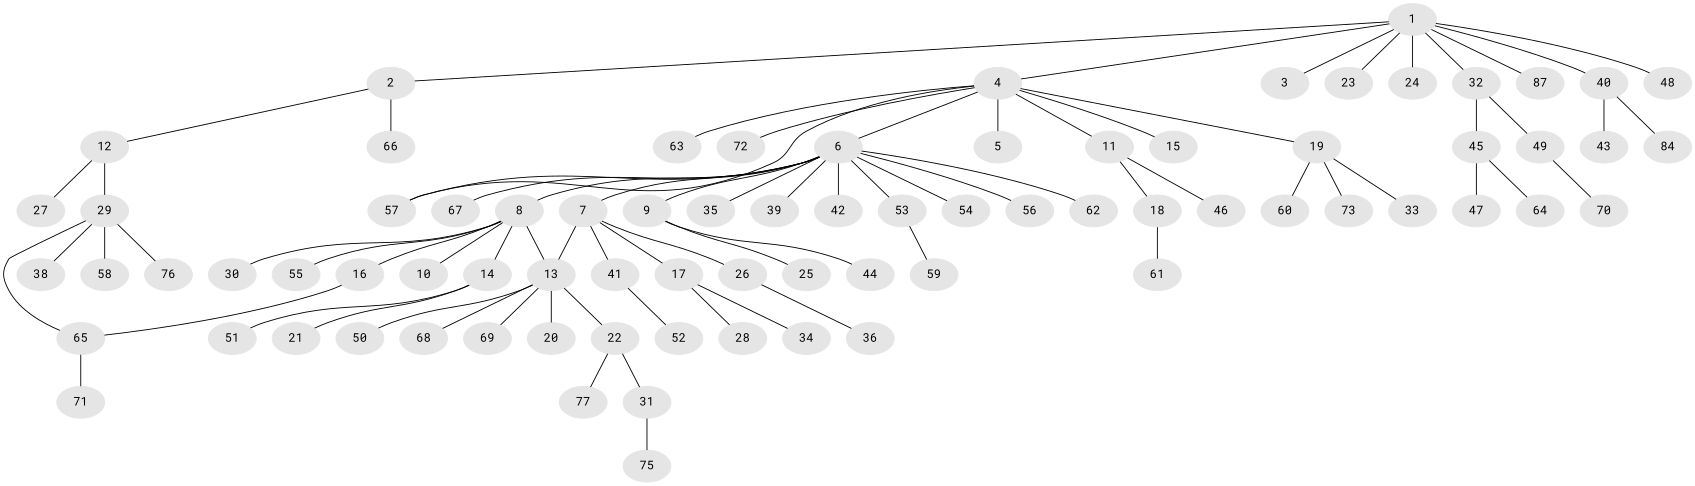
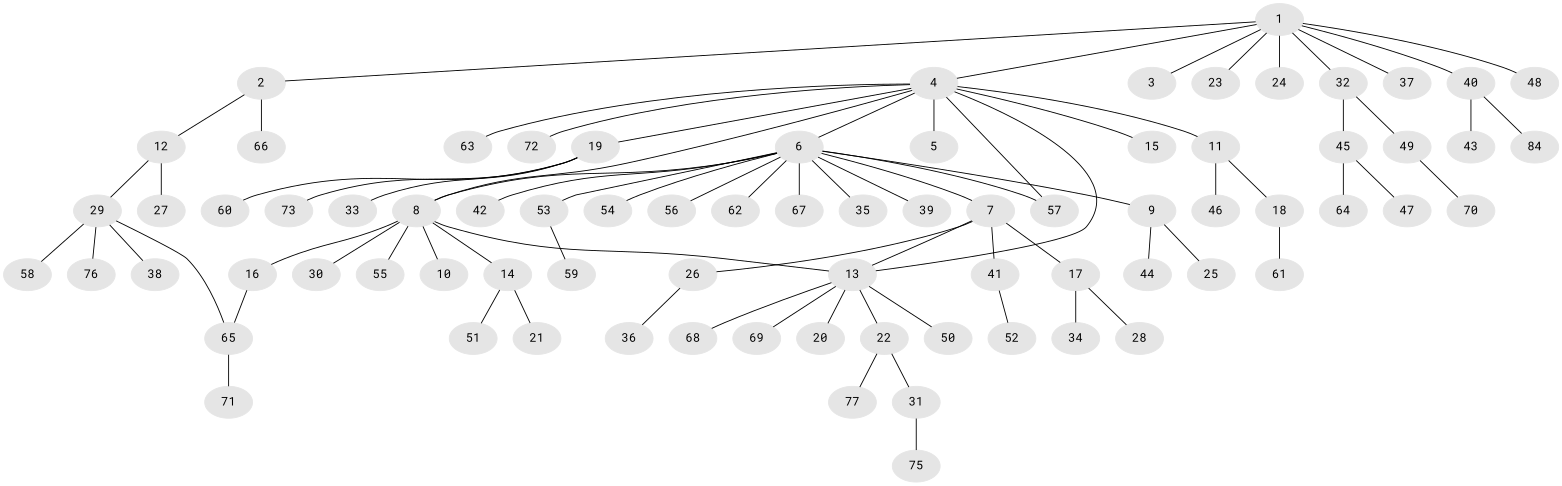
(1540, 83) -> (1407, 83)
none -> (675, 152)
none -> (1086, 227)
